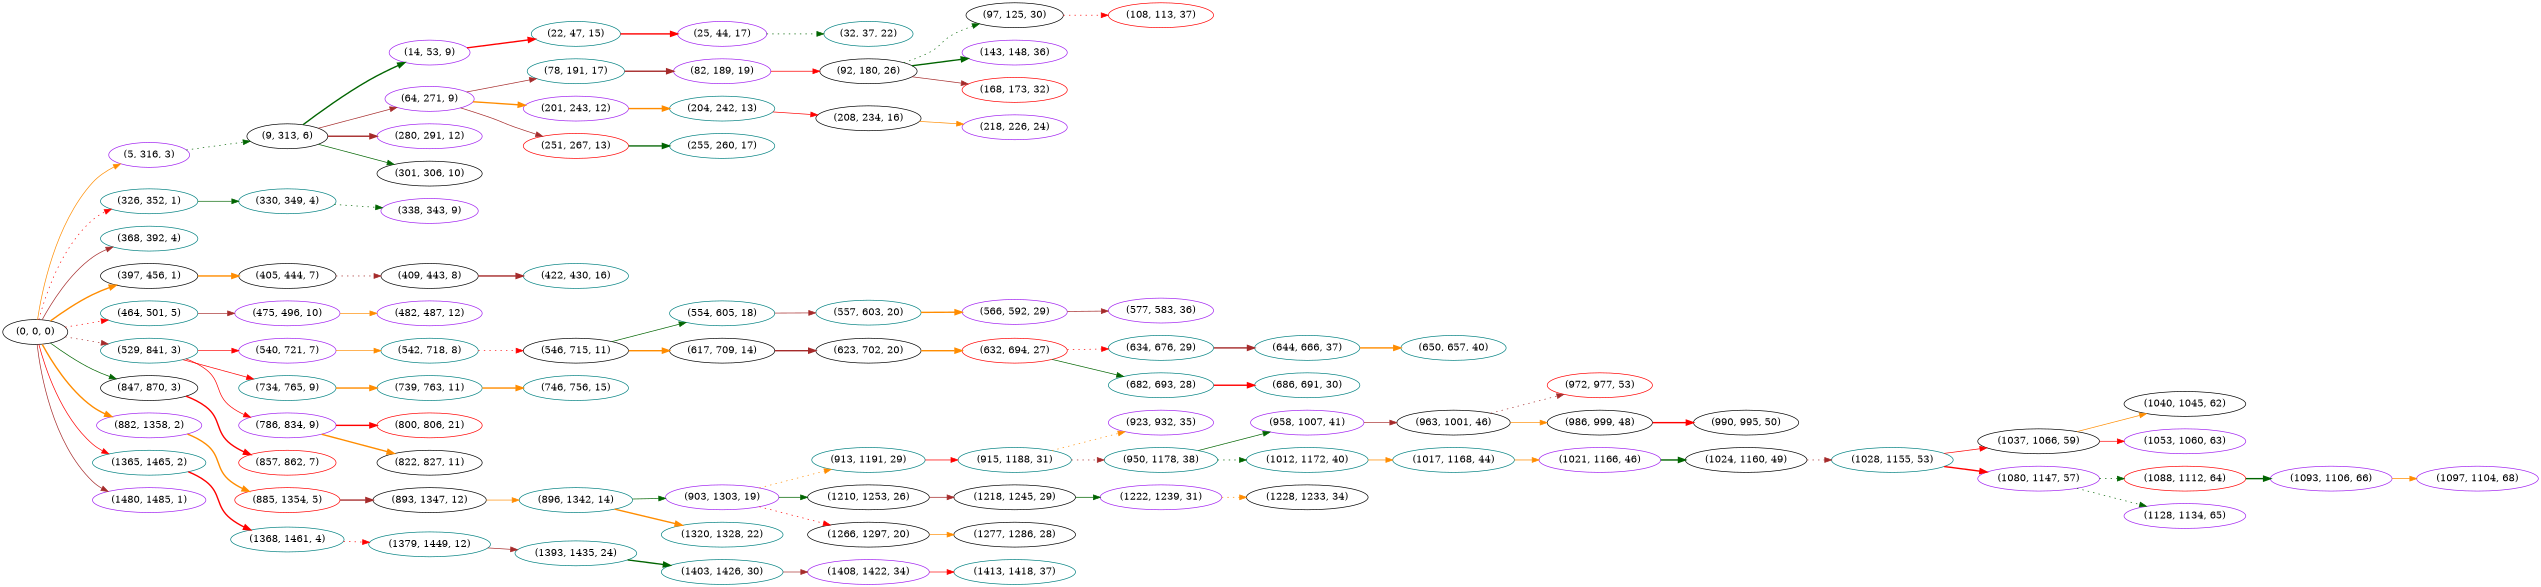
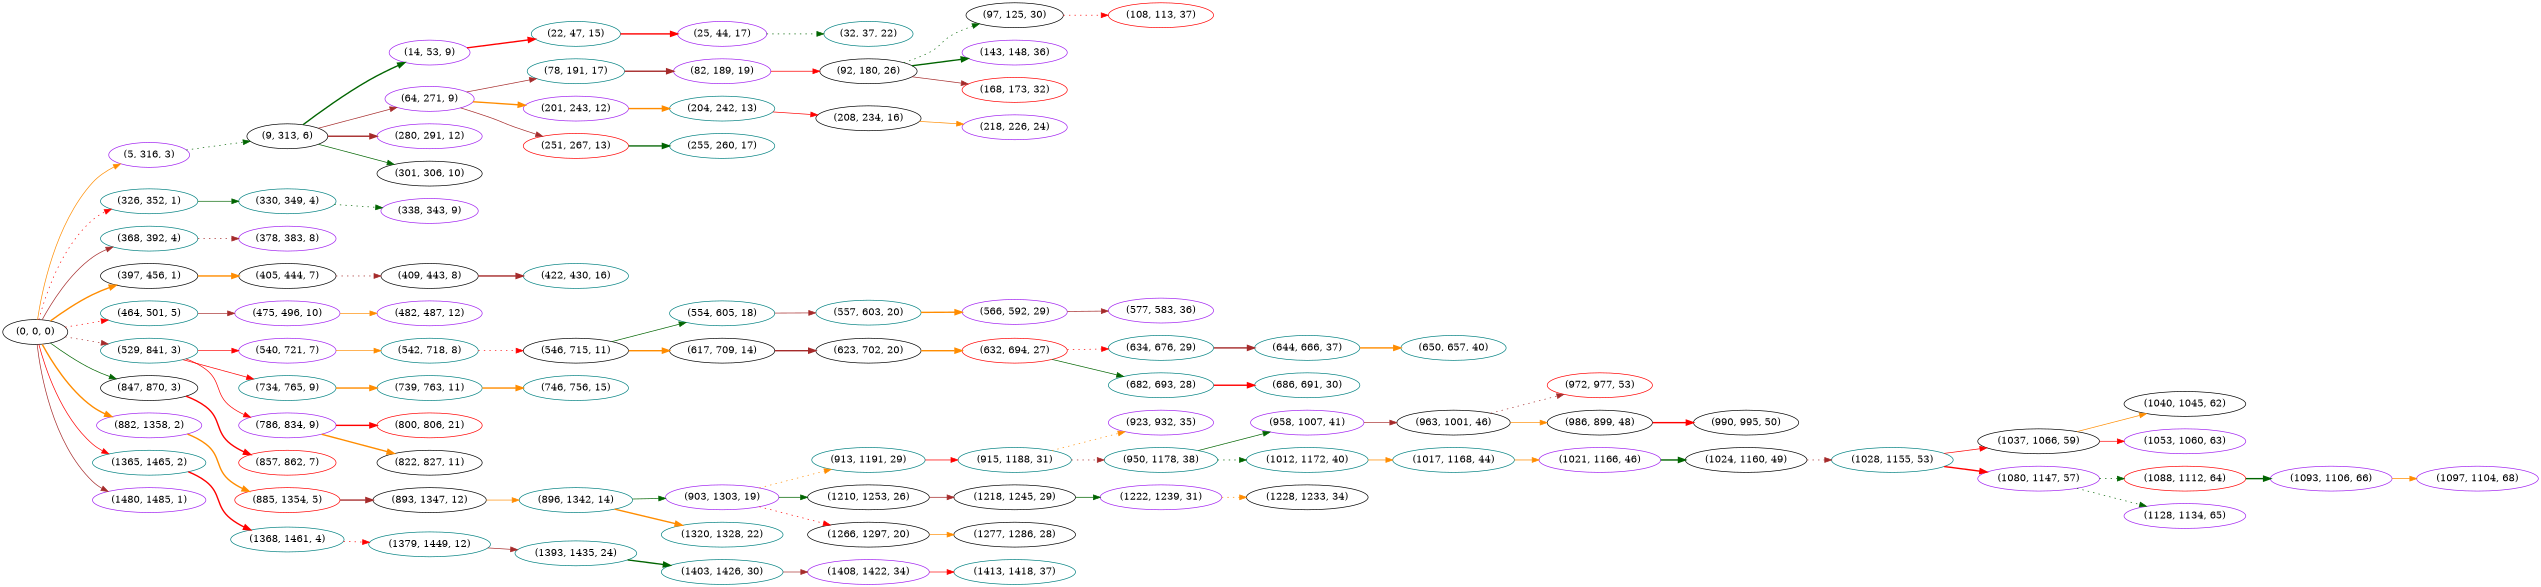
none -> (287, 239)
(1600, 423) -> (1600, 423)
